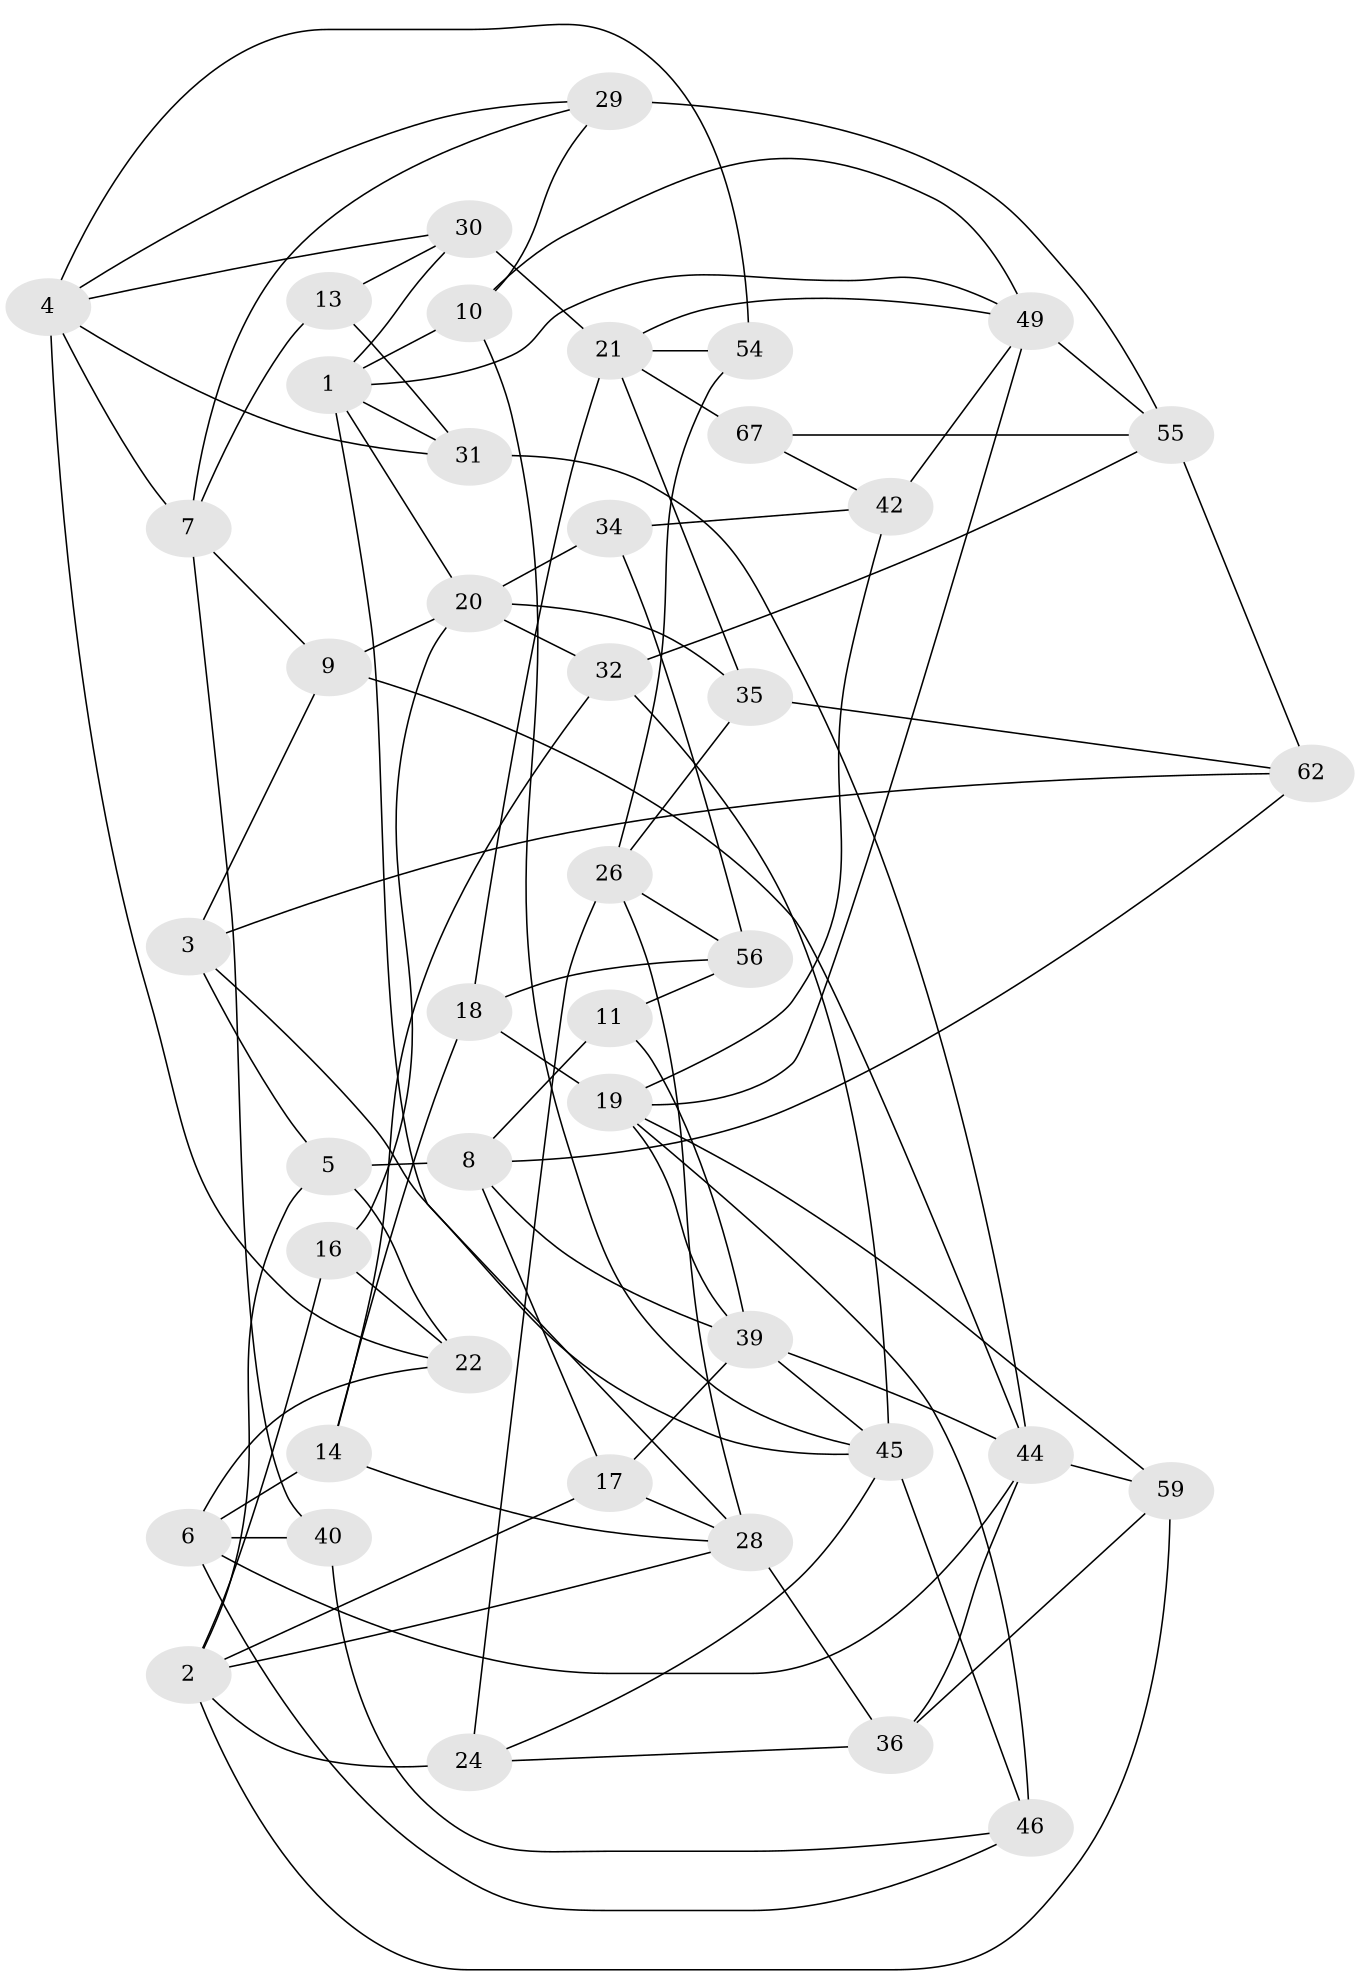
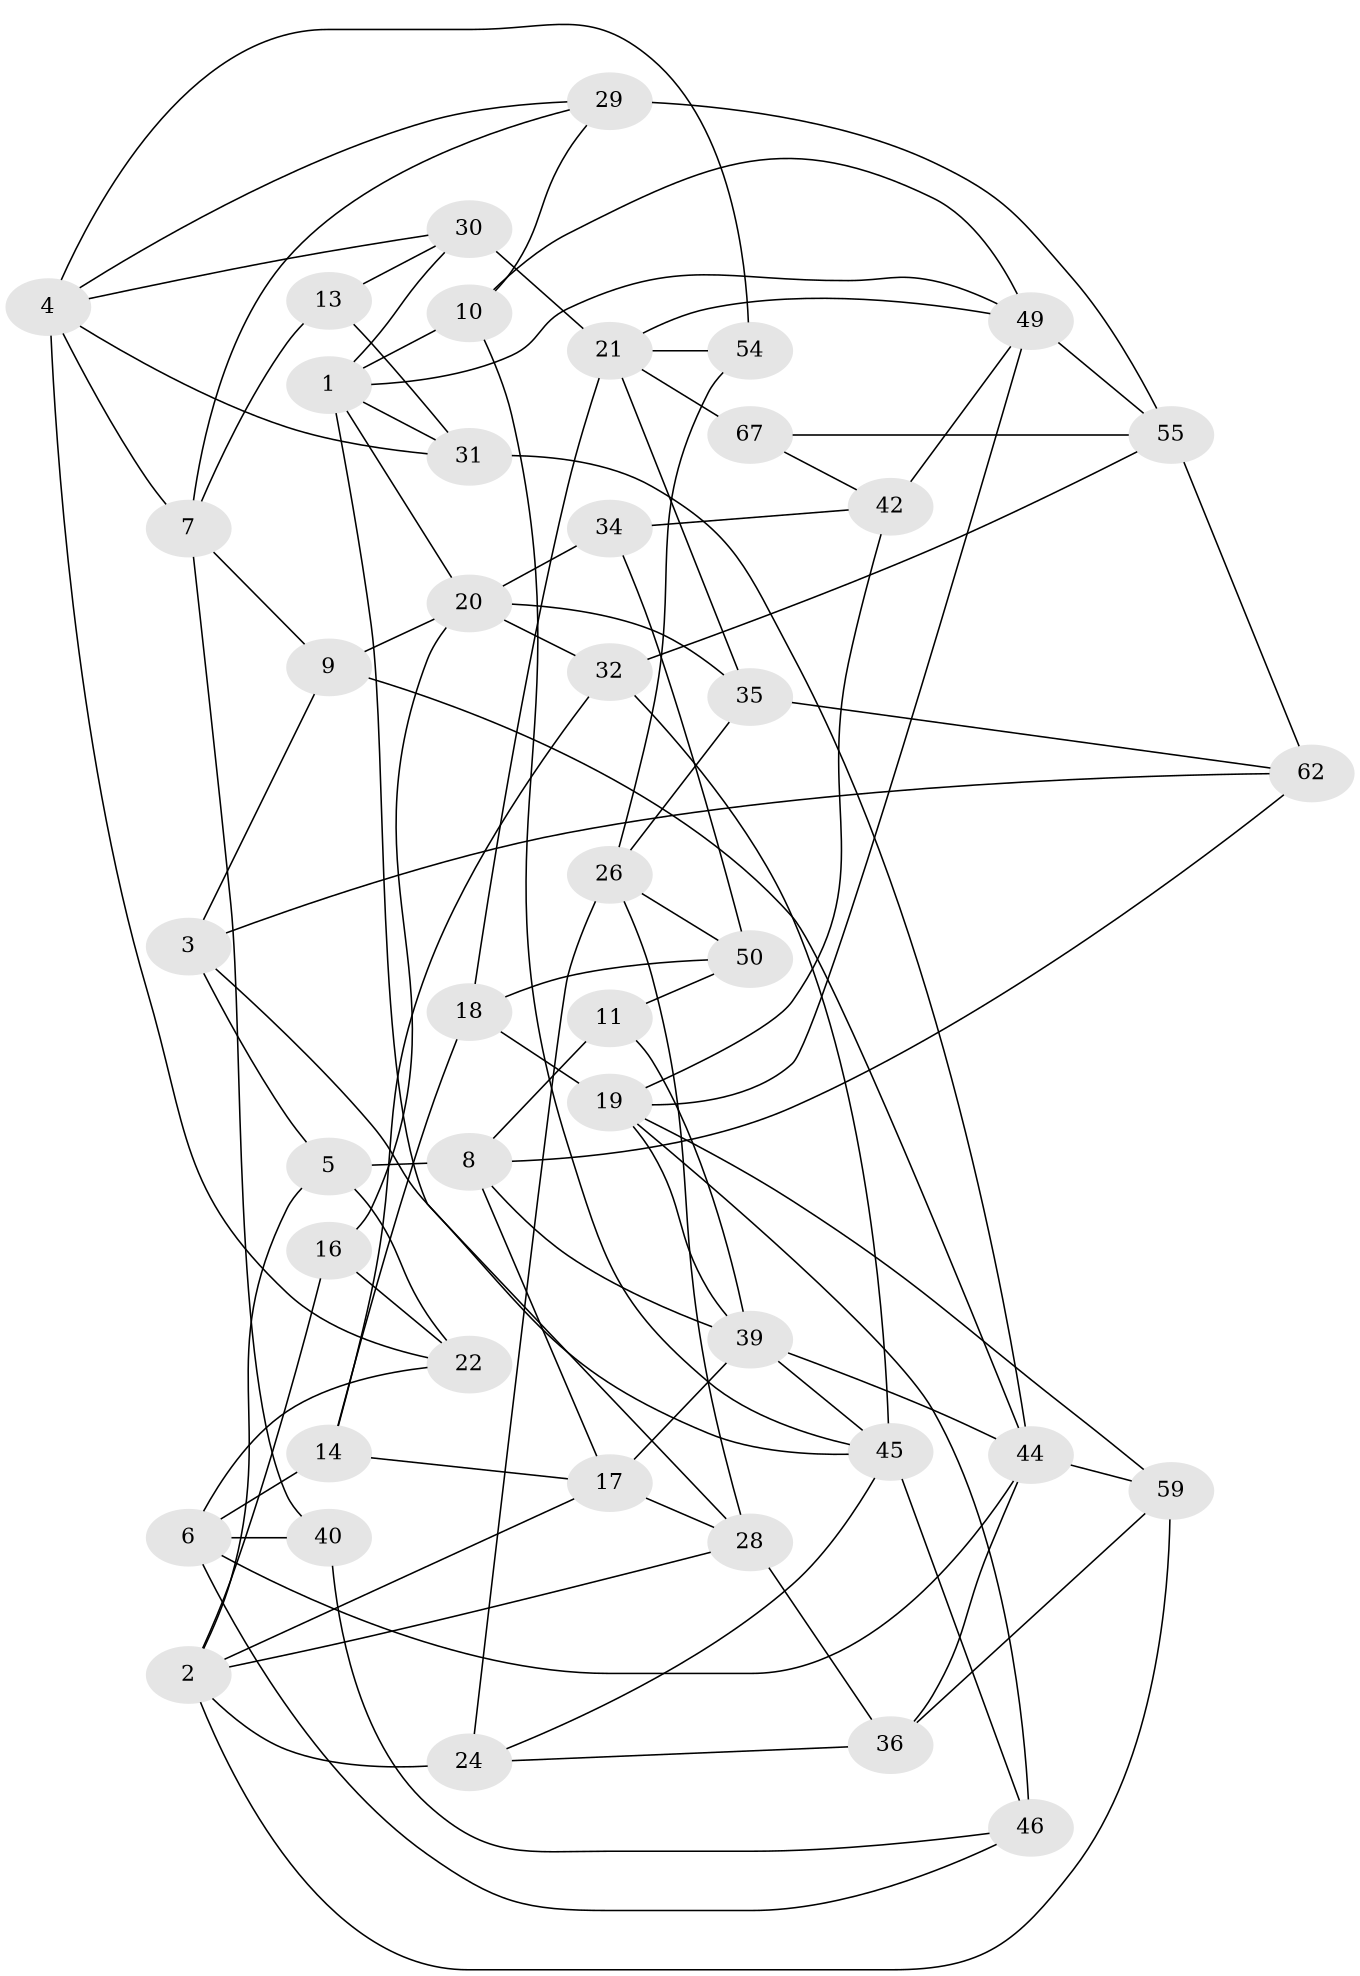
(750, 959) -> (750, 959)
(517, 1514) -> (469, 1468)
